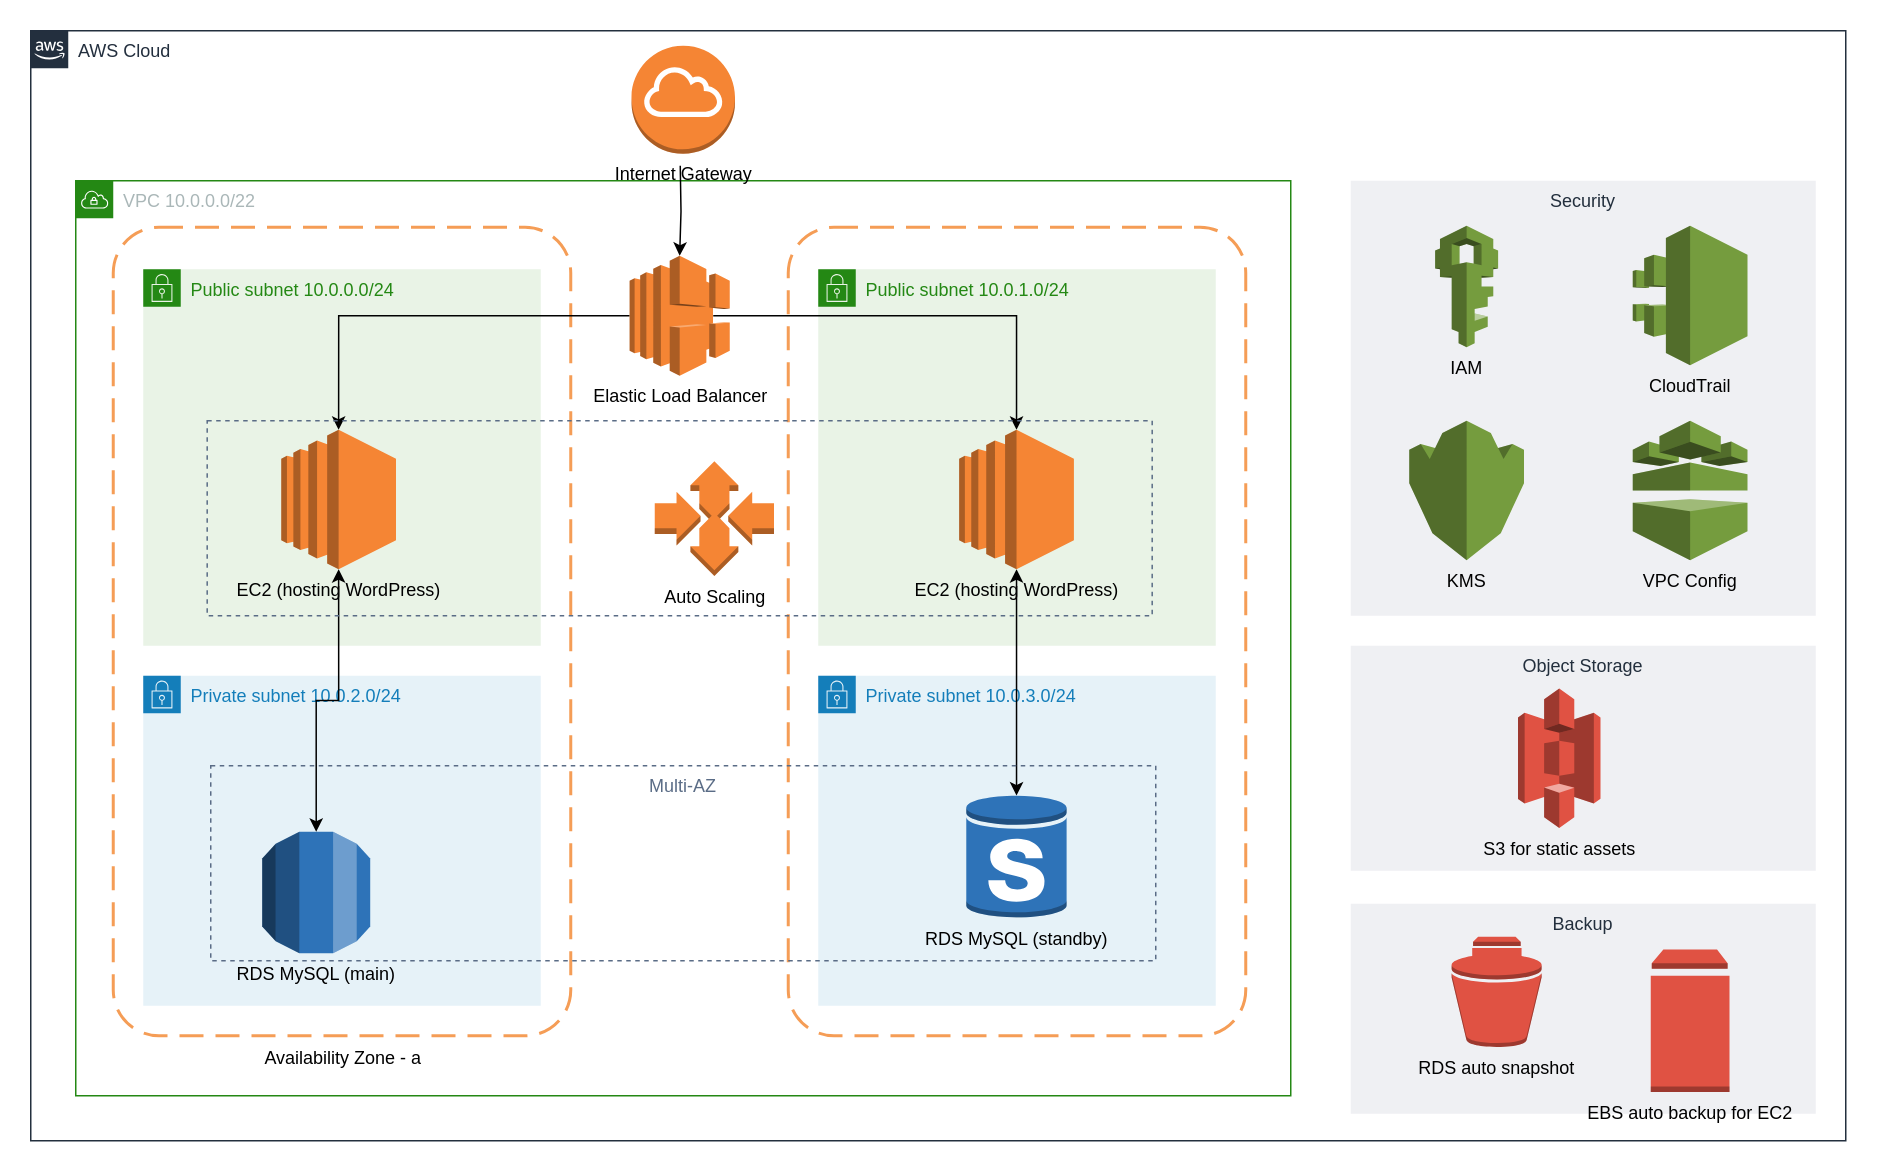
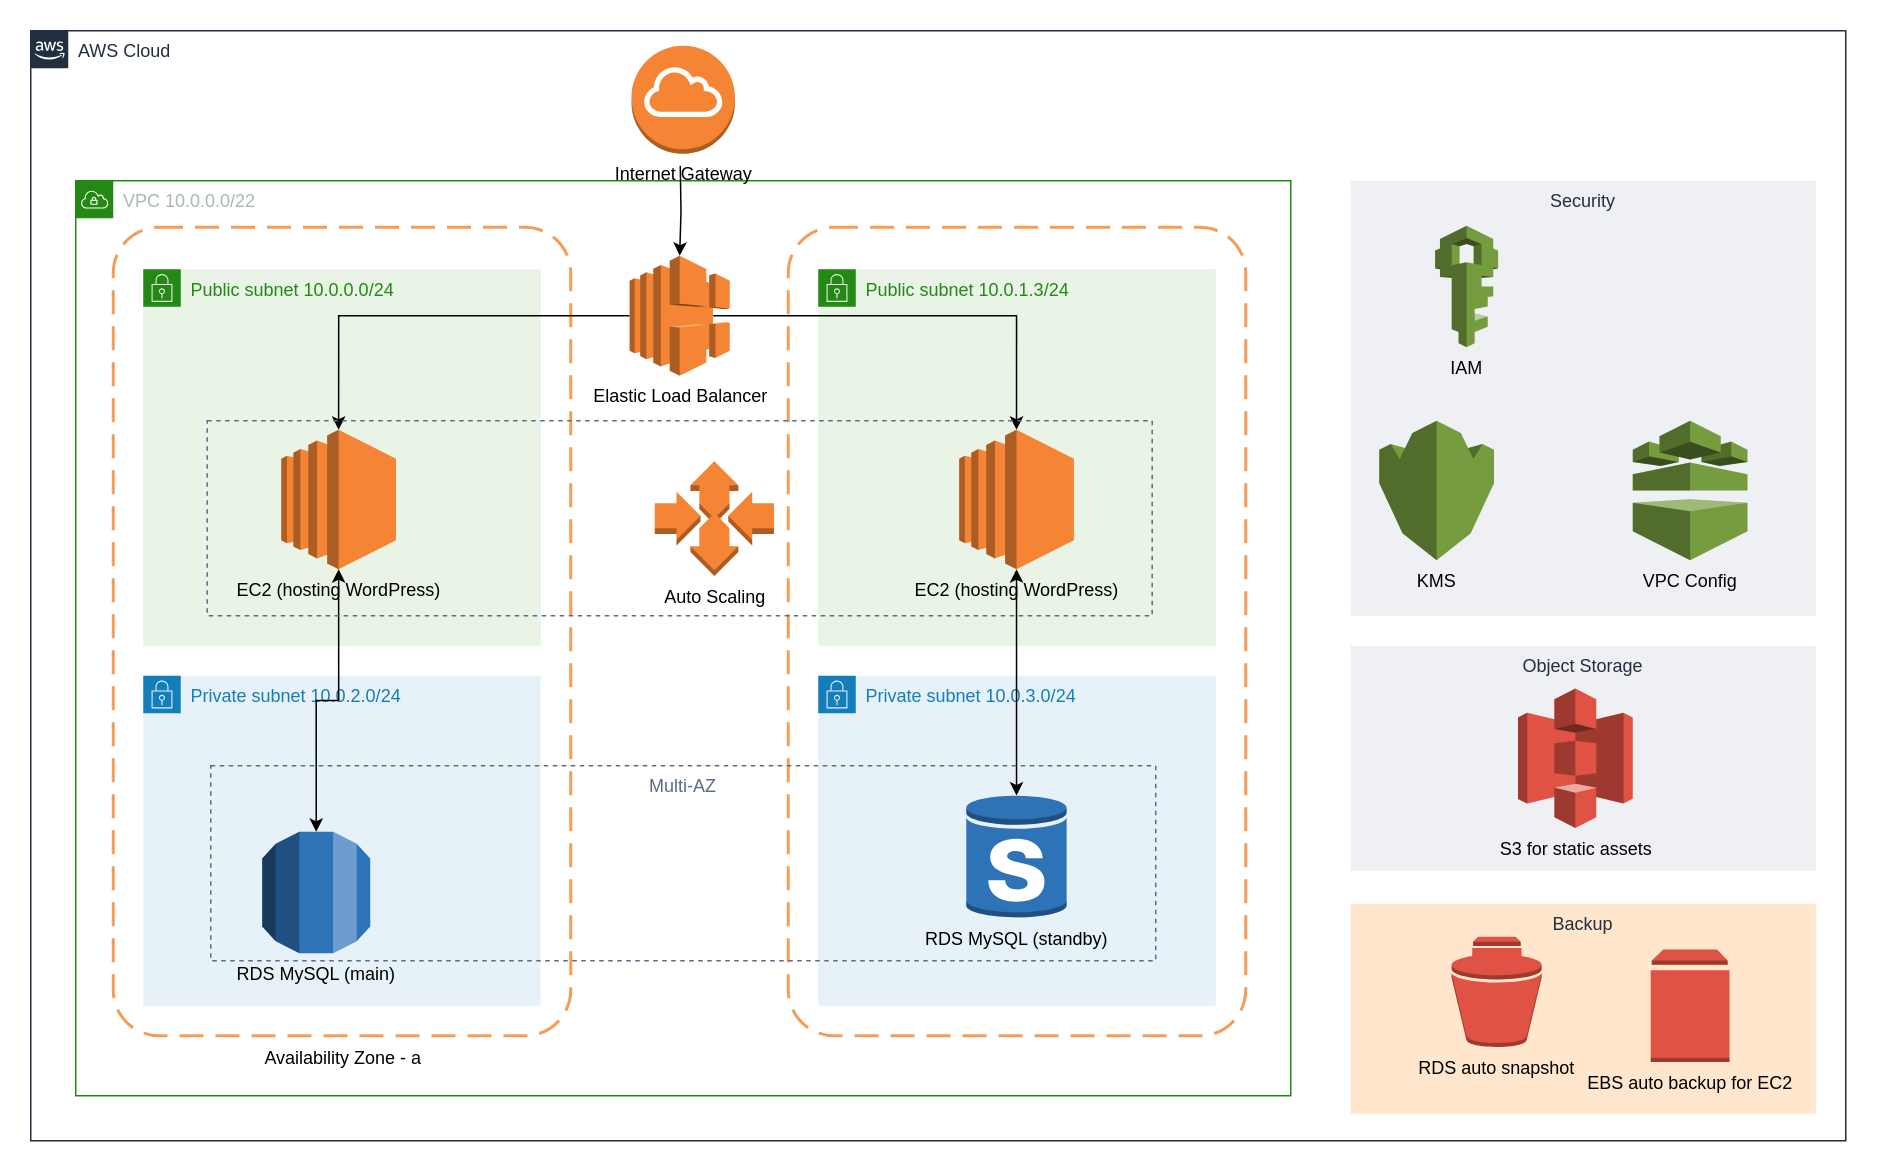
(978, 291) -> (978, 291)
(1690, 296) -> none
(1467, 491) -> (1437, 491)
(1559, 758) -> (1575, 758)
(1583, 1009) -> (1583, 1009)
(1690, 1021) -> (1690, 1006)
